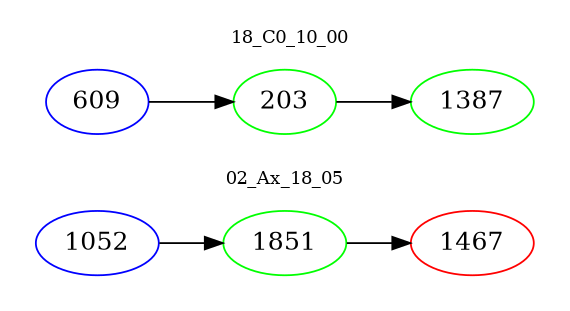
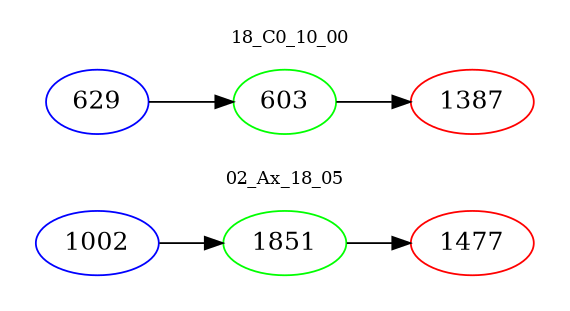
(97, 102) -> (97, 102)
(285, 102) -> (285, 102)
(472, 102) -> (472, 102)
(97, 243) -> (97, 243)
(472, 243) -> (472, 243)
